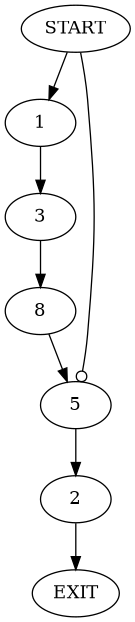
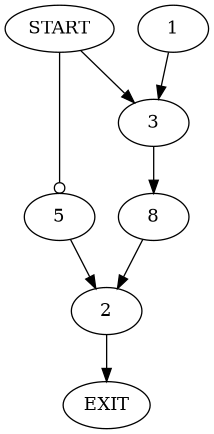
(61, 70) -> (103, 72)
(56, 352) -> (133, 258)
